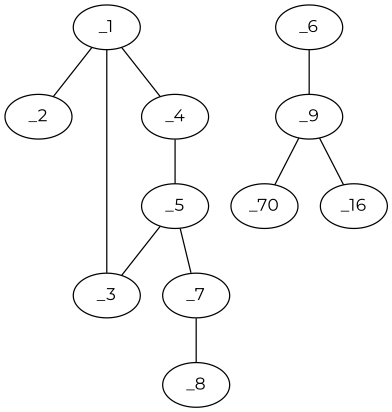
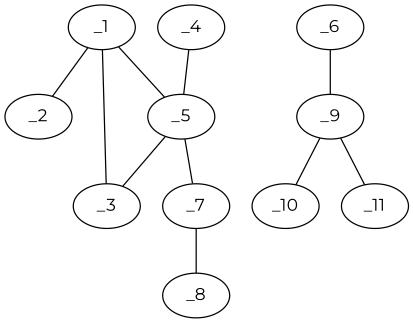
(141, 72) -> (142, 72)
(264, 206) -> (286, 206)
(354, 206) -> (375, 206)
